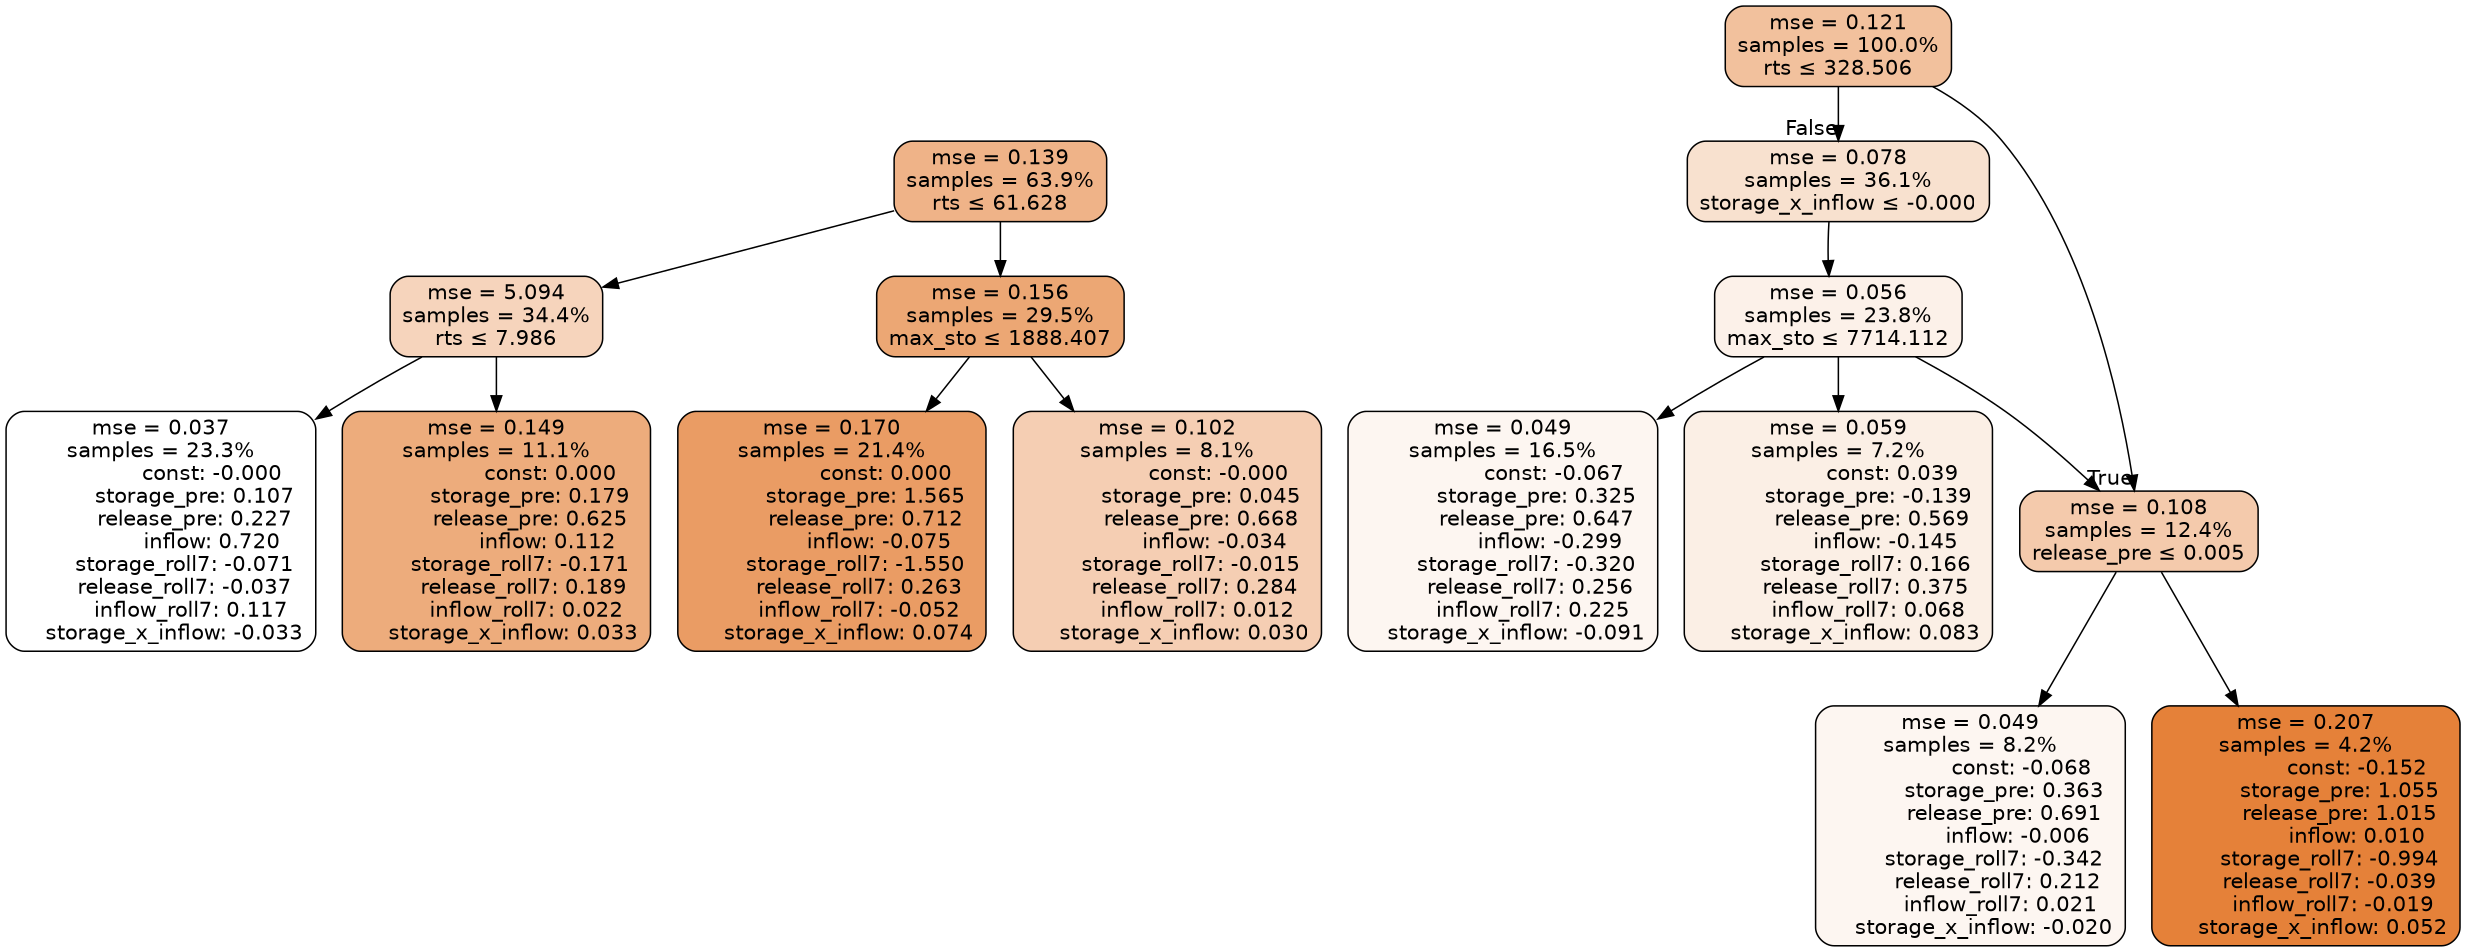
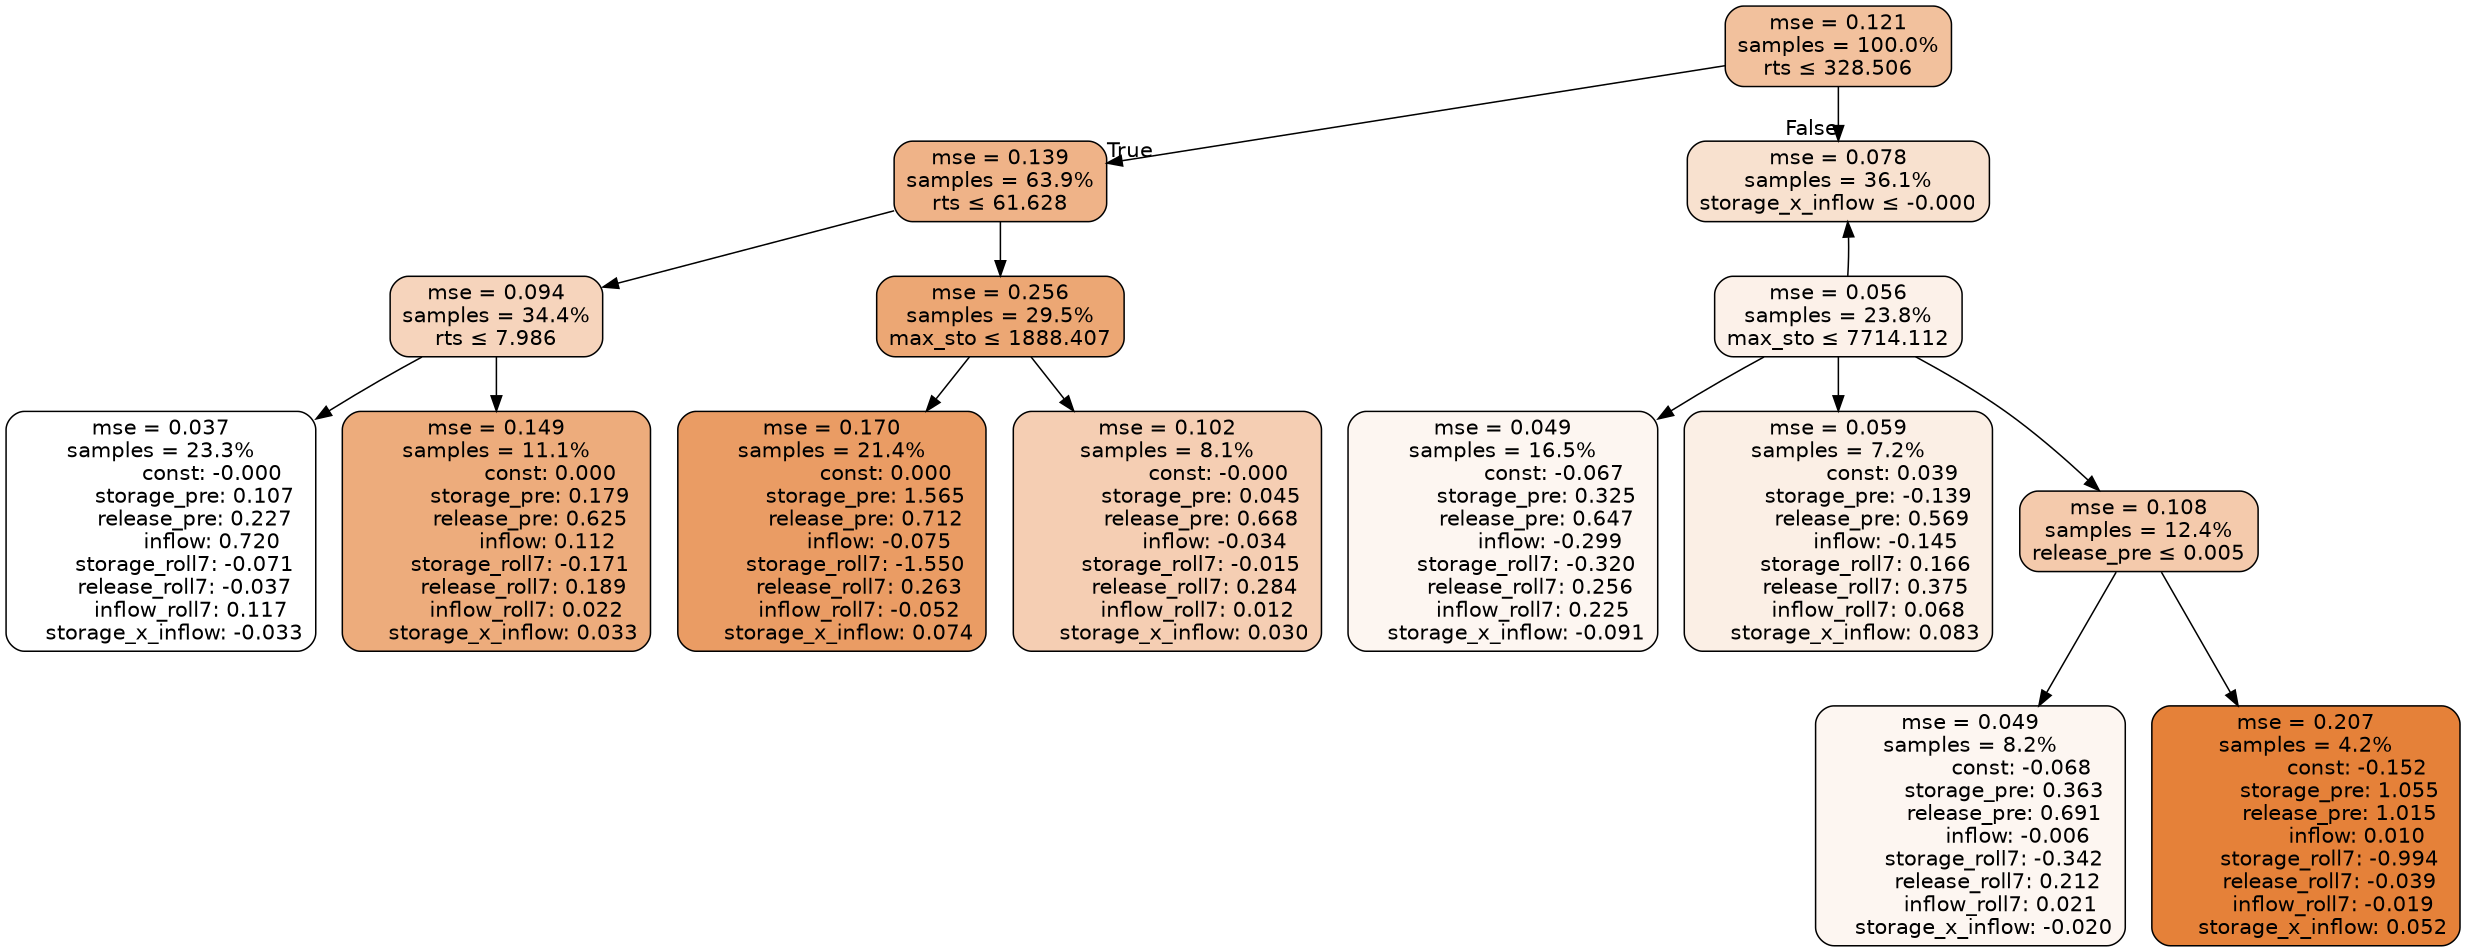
(1828, 241) -> (1849, 257)
(2072, 259) -> (1424, 113)
(496, 317) -> (496, 317)
(1000, 317) -> (1000, 317)
